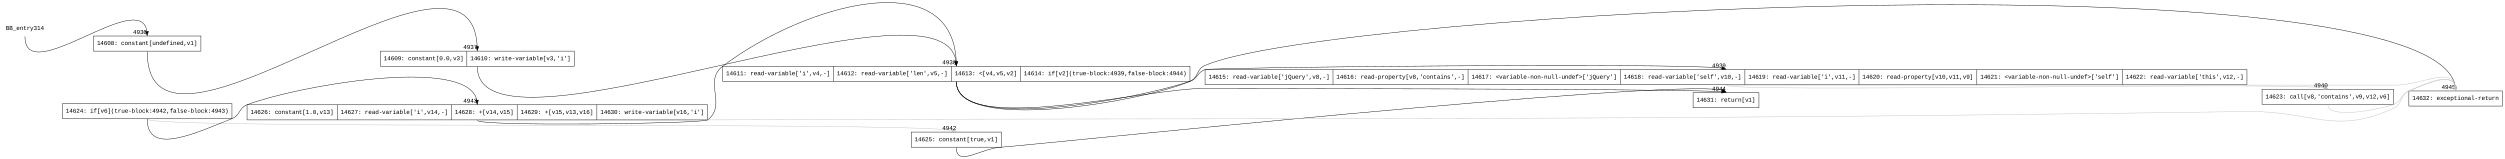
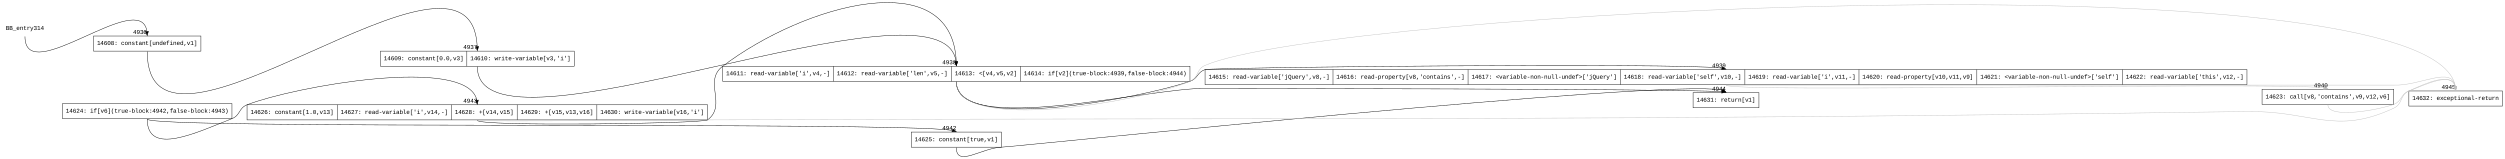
(1701, 11) -> (1701, 11)
(489, 125) -> (489, 125)
